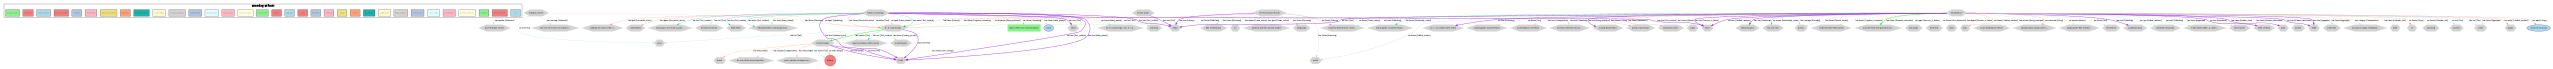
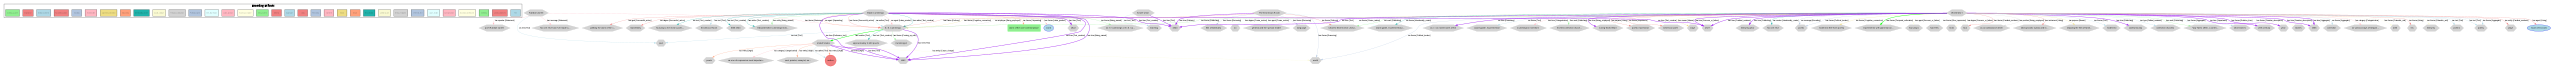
(751, 61) -> (746, 61)
